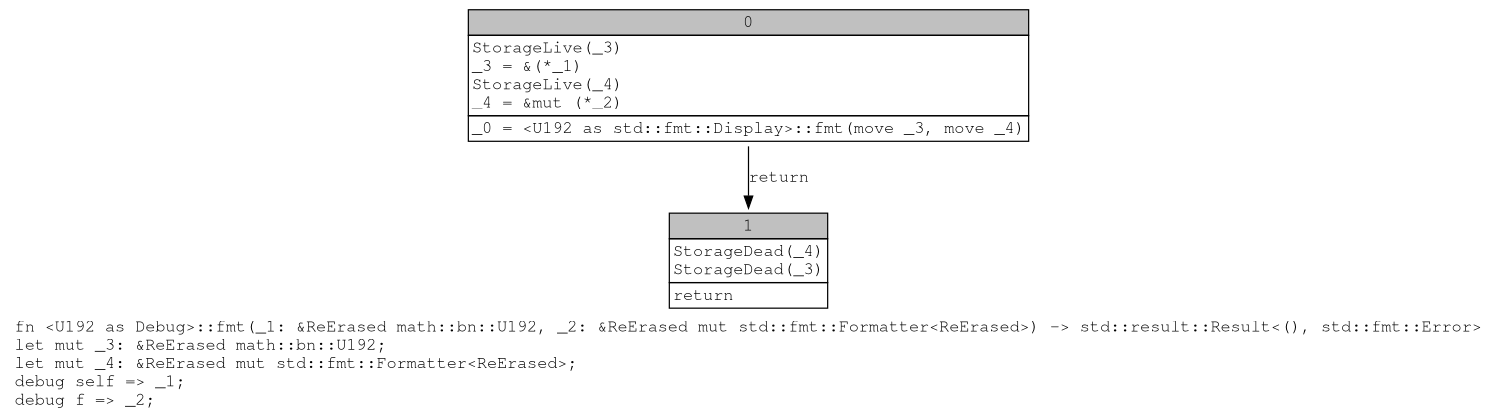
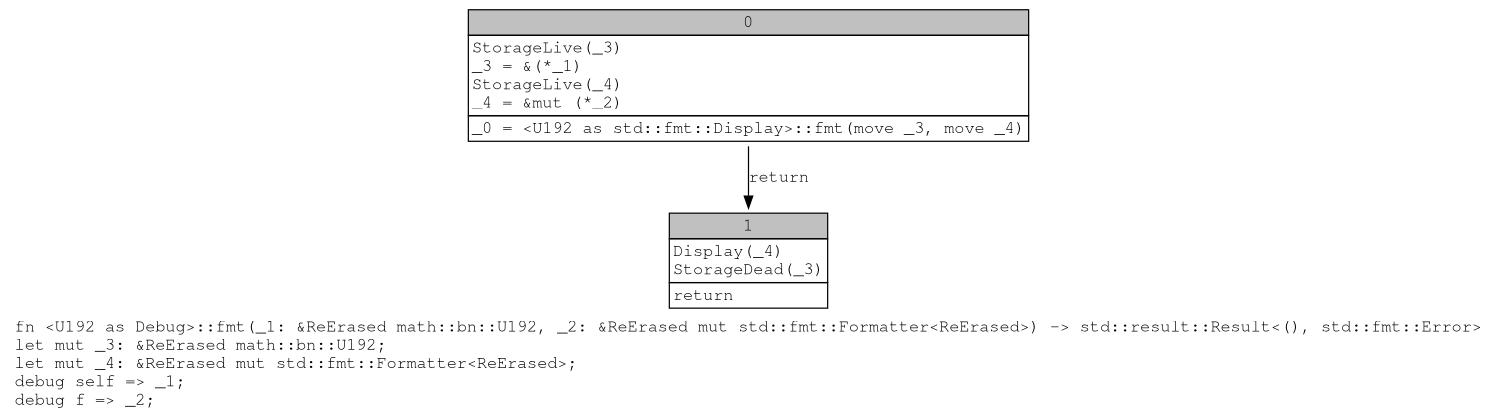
(748, 251) -> (728, 251)
